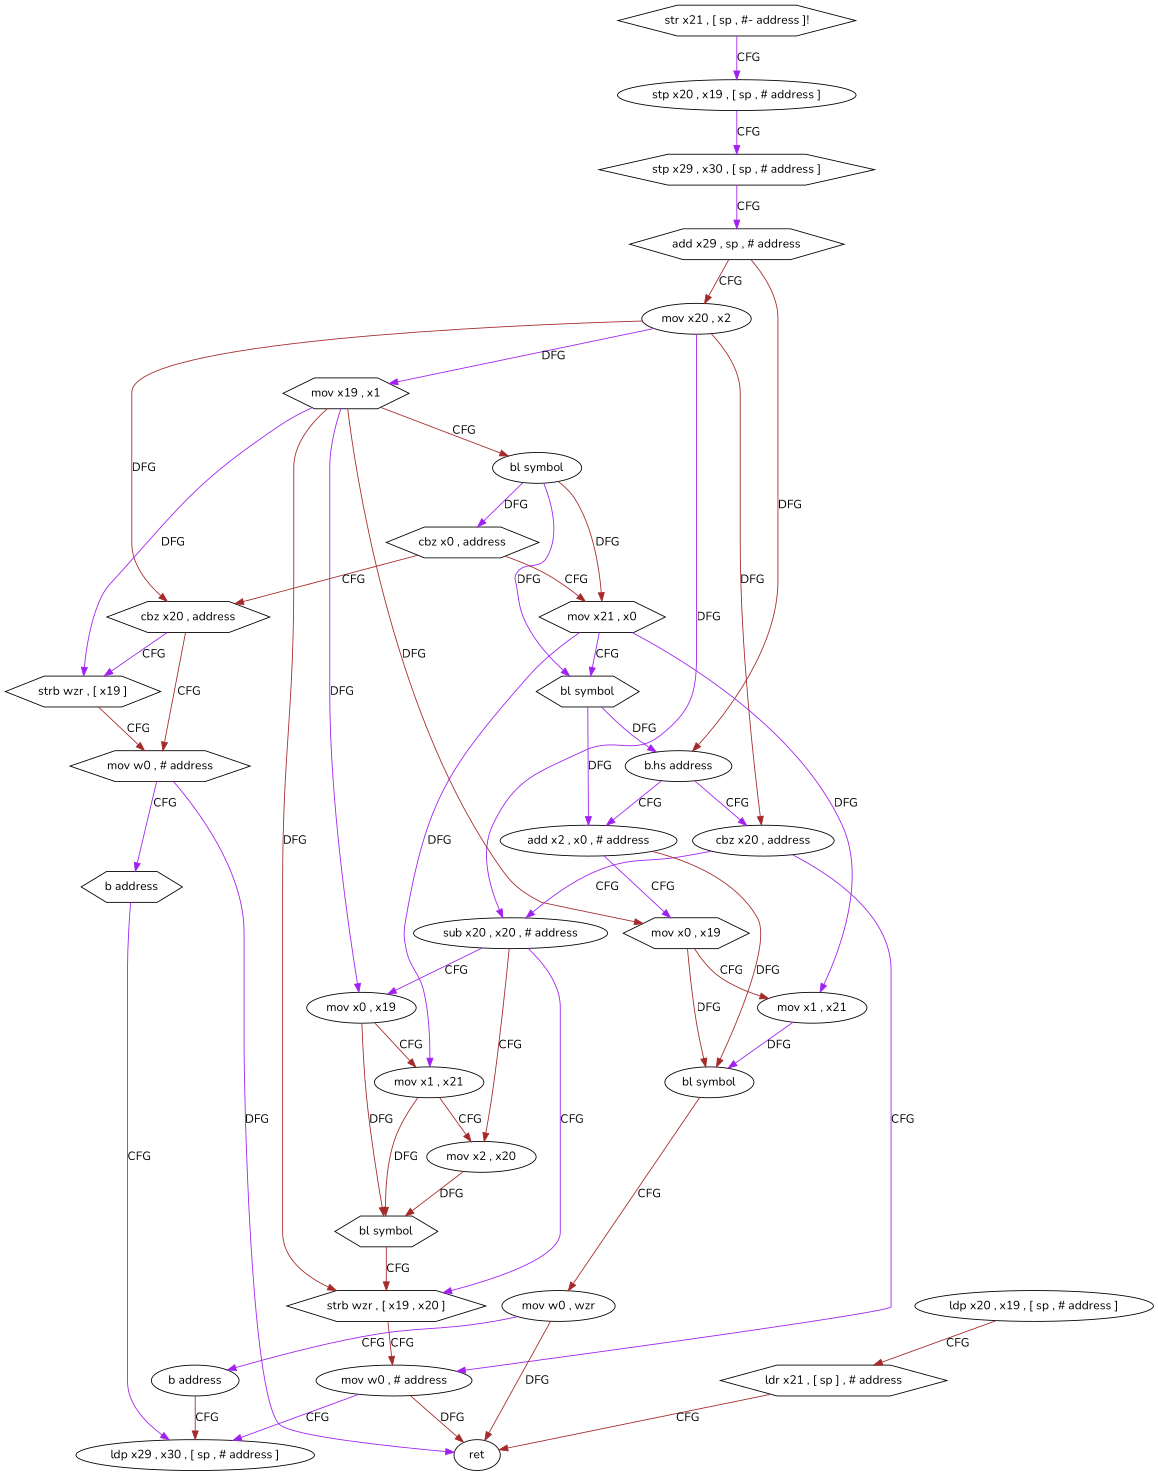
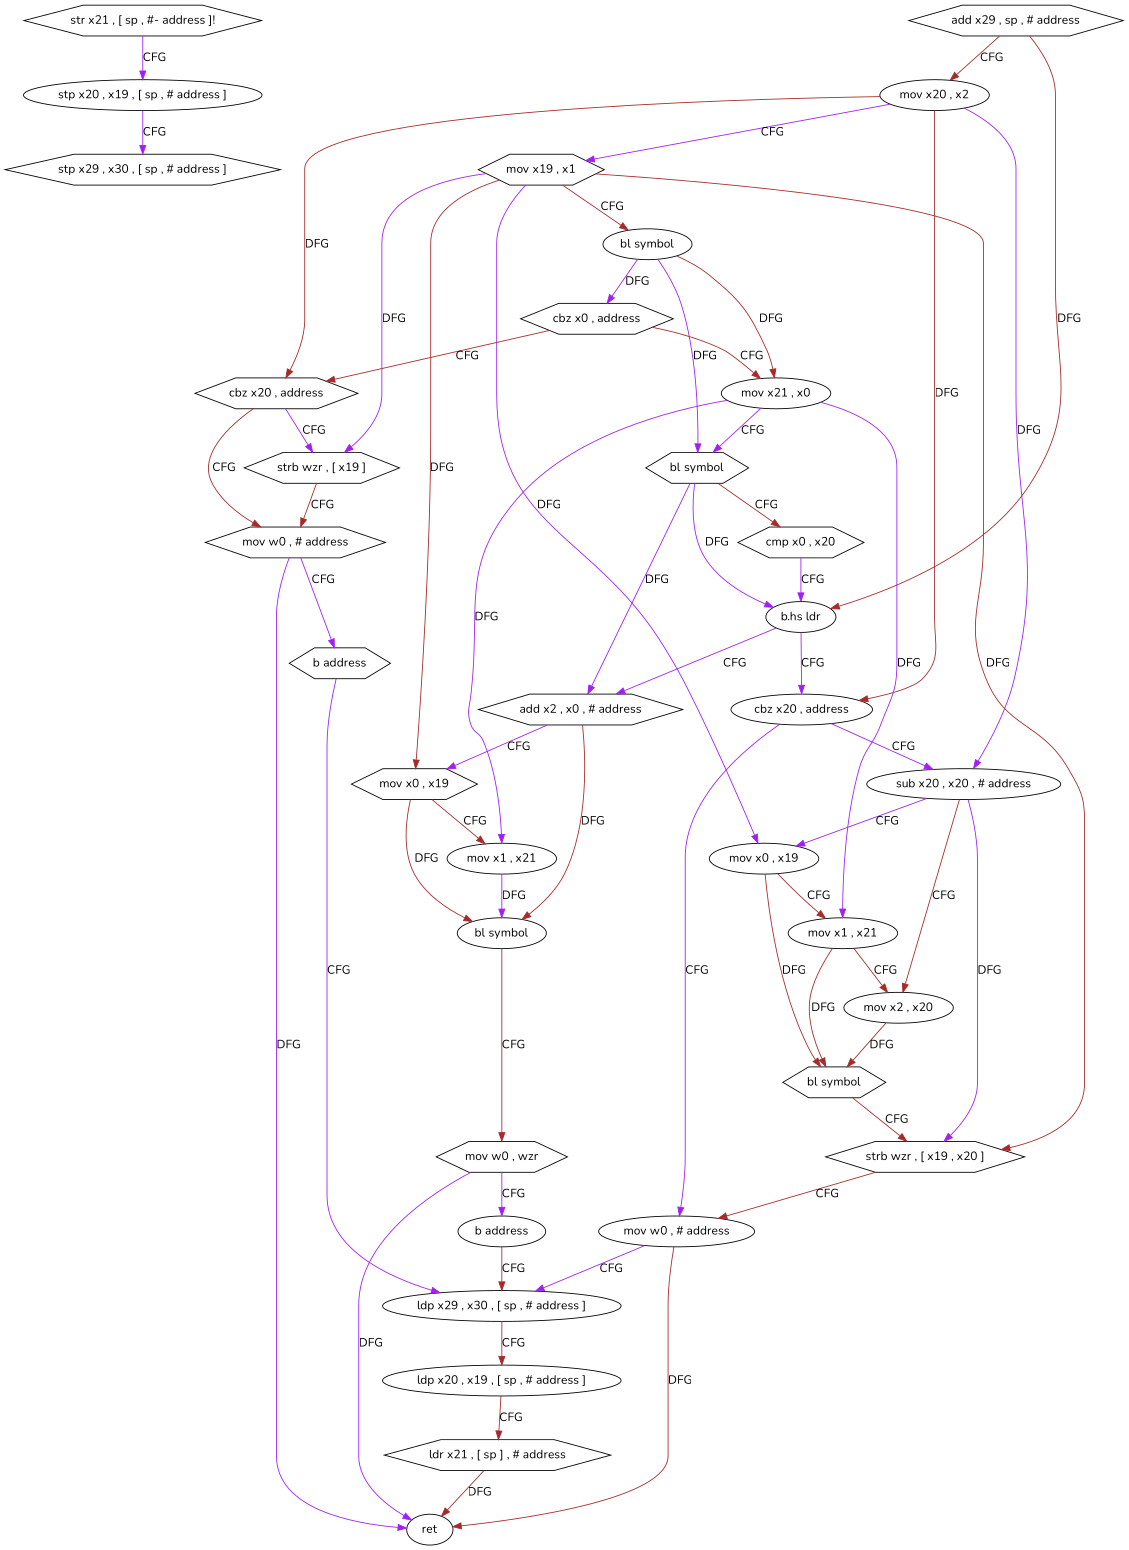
(737, 203) -> none
(554, 356) -> (773, 132)
none -> (801, 542)
(602, 617) -> (776, 393)
(679, 766) -> (801, 617)
(589, 841) -> (581, 710)
(572, 1120) -> (990, 970)
(559, 1306) -> (502, 1157)
none -> (502, 1339)
(520, 1377) -> (359, 1329)
(688, 1418) -> (480, 1492)
